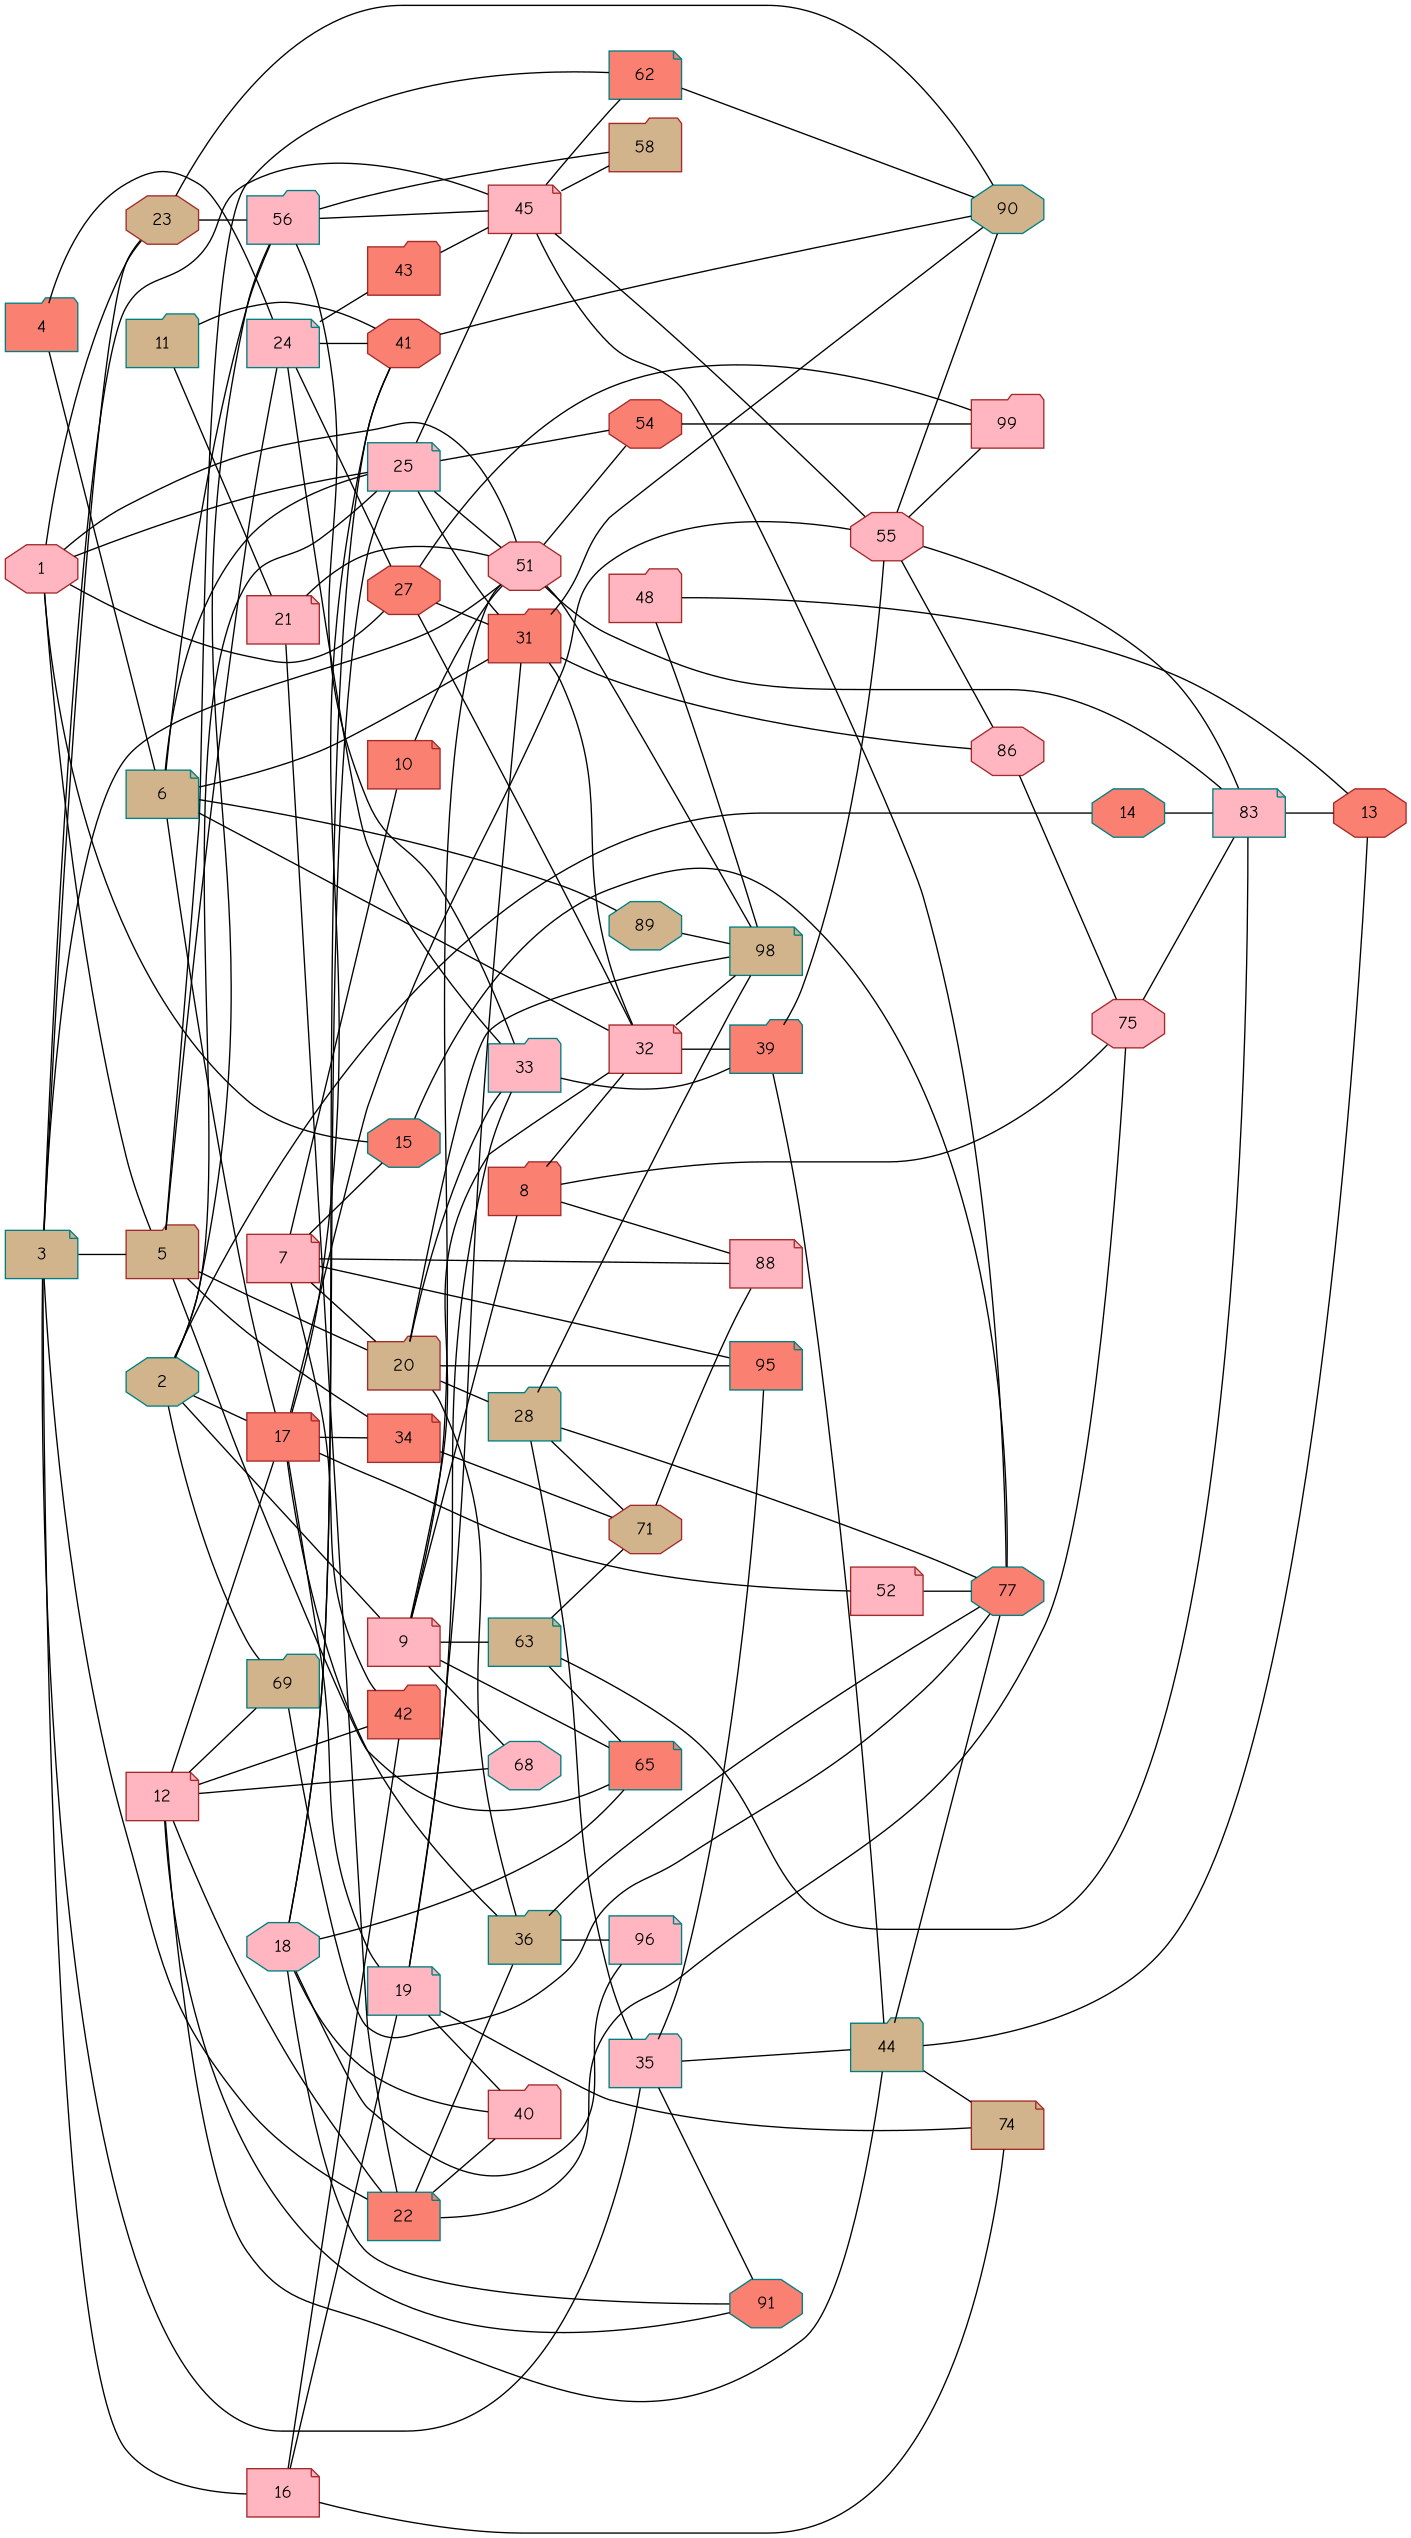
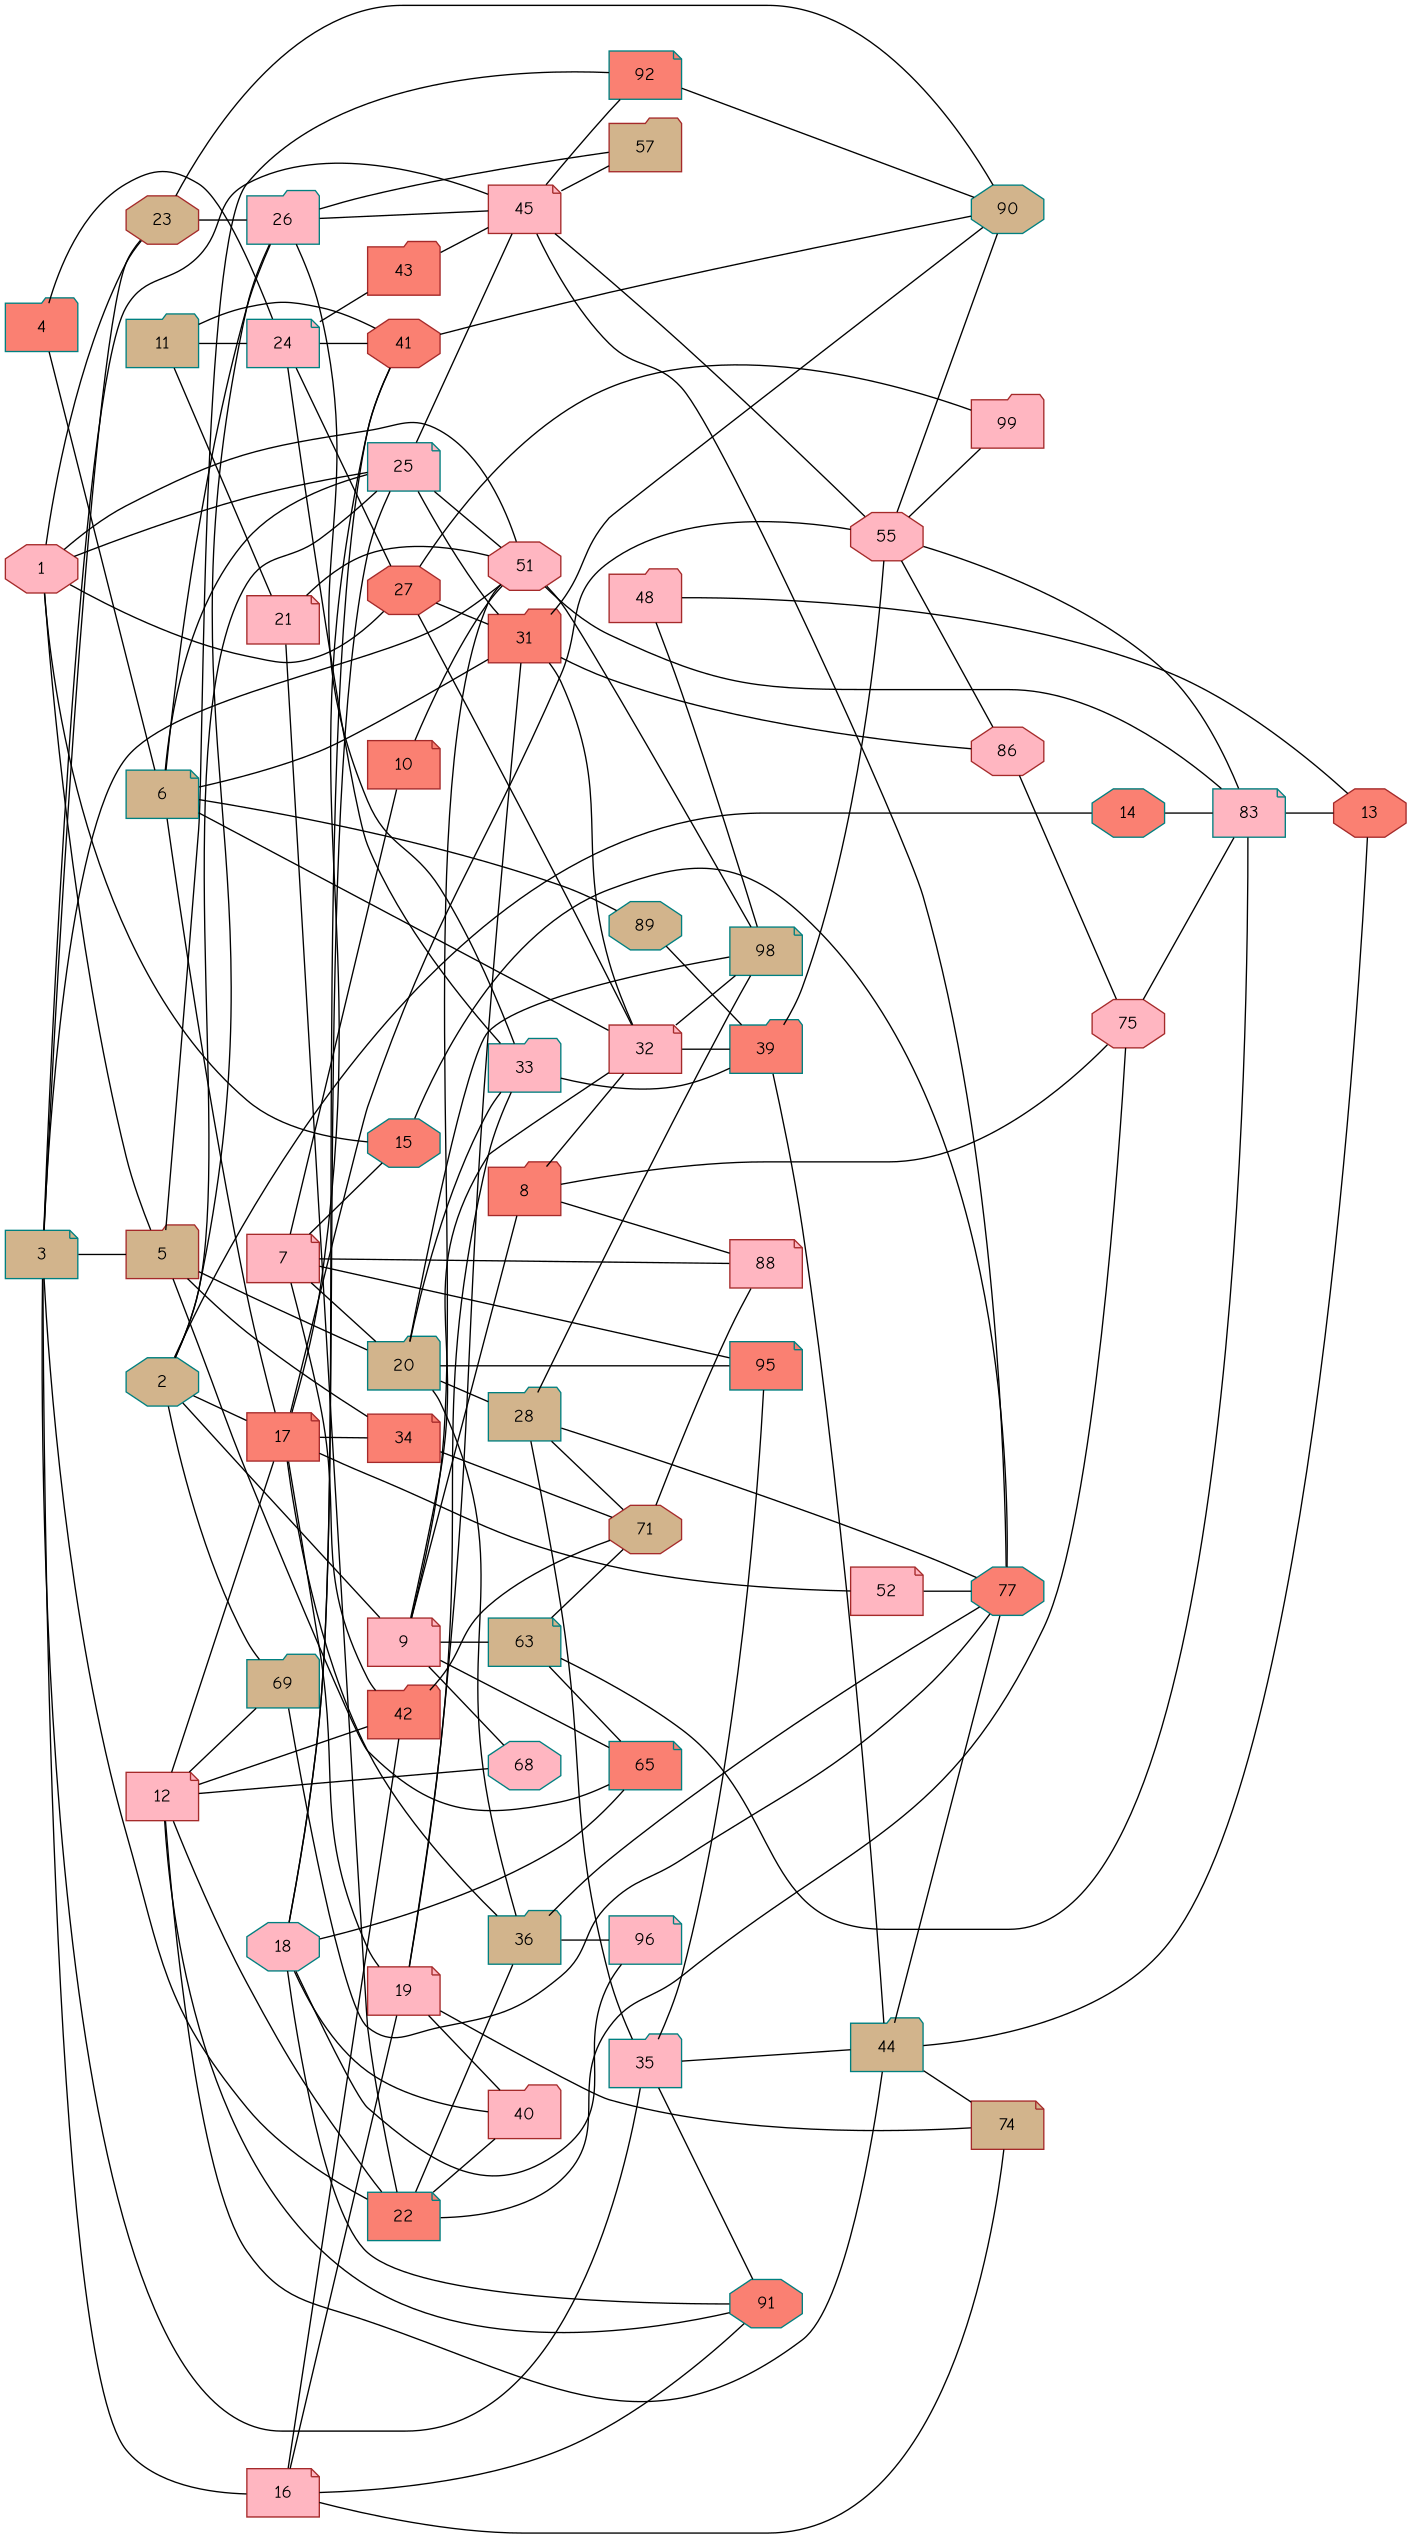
(645, 75) -> (645, 75)
(645, 148) -> (645, 148)
(283, 220) -> (283, 220)
(645, 424) -> none
(226, 690) -> (225, 343)
(706, 939) -> (704, 986)
(404, 1366) -> (404, 1366)
none -> (502, 1595)
(404, 1991) -> (404, 1991)
none -> (550, 2454)
